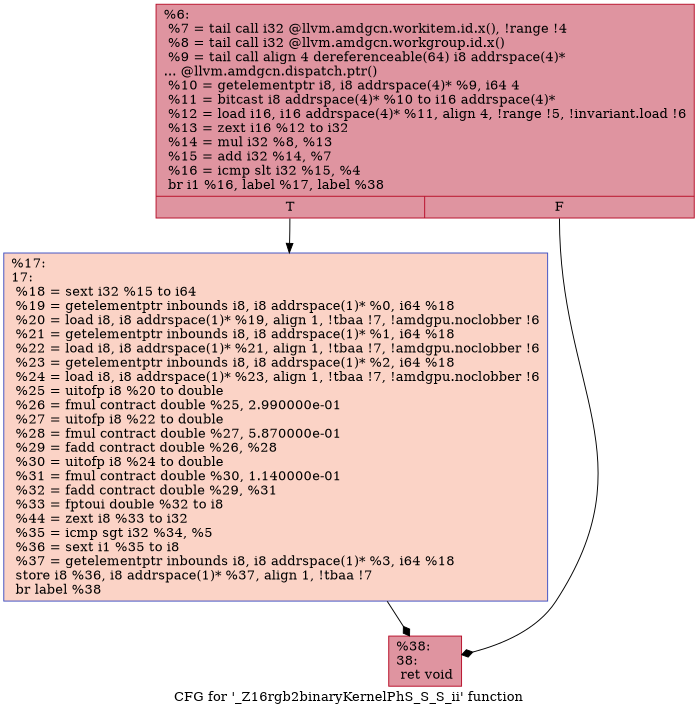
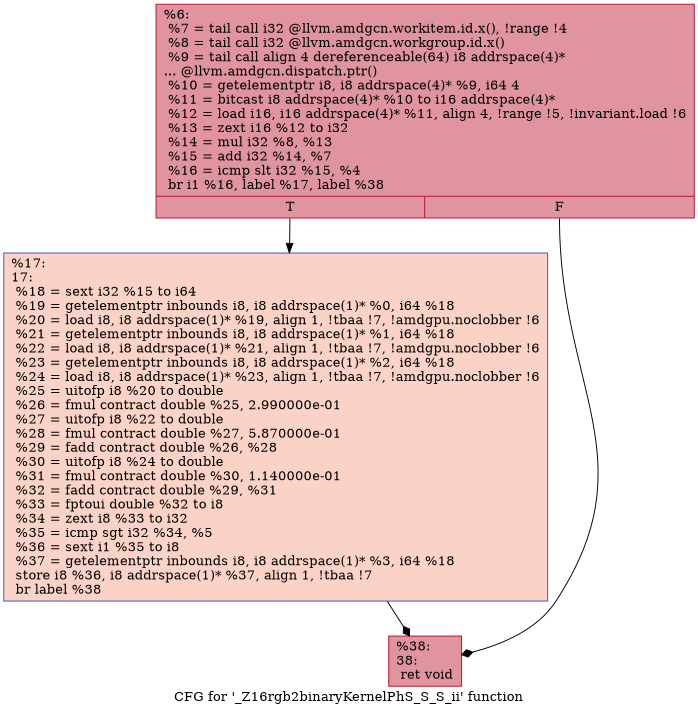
(100, 519) -> (100, 519)
